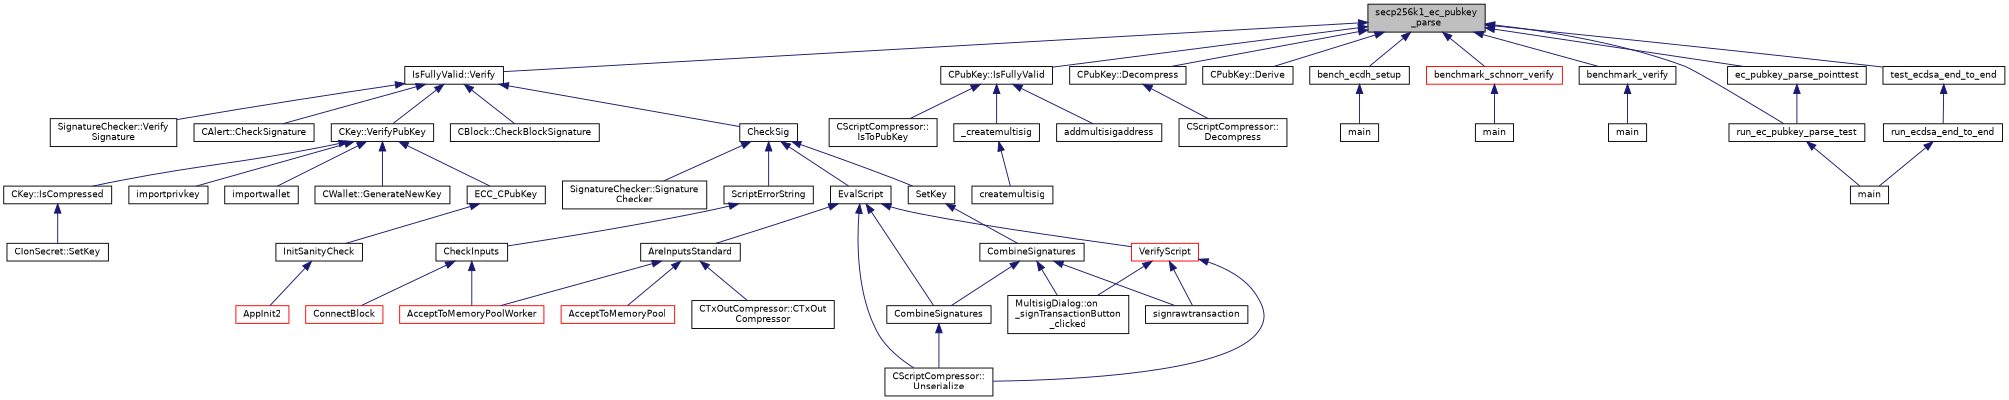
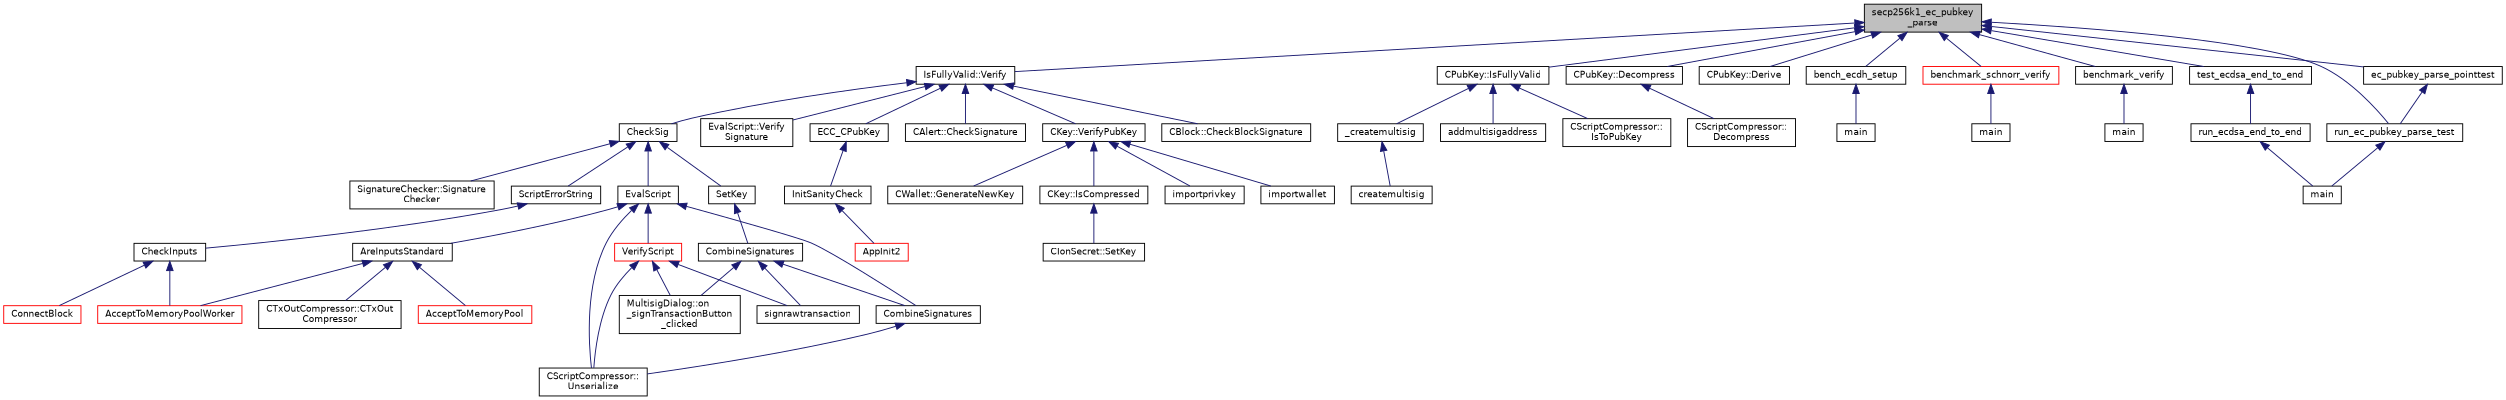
(114, 133) -> (747, 133)
(449, 166) -> (903, 106)
